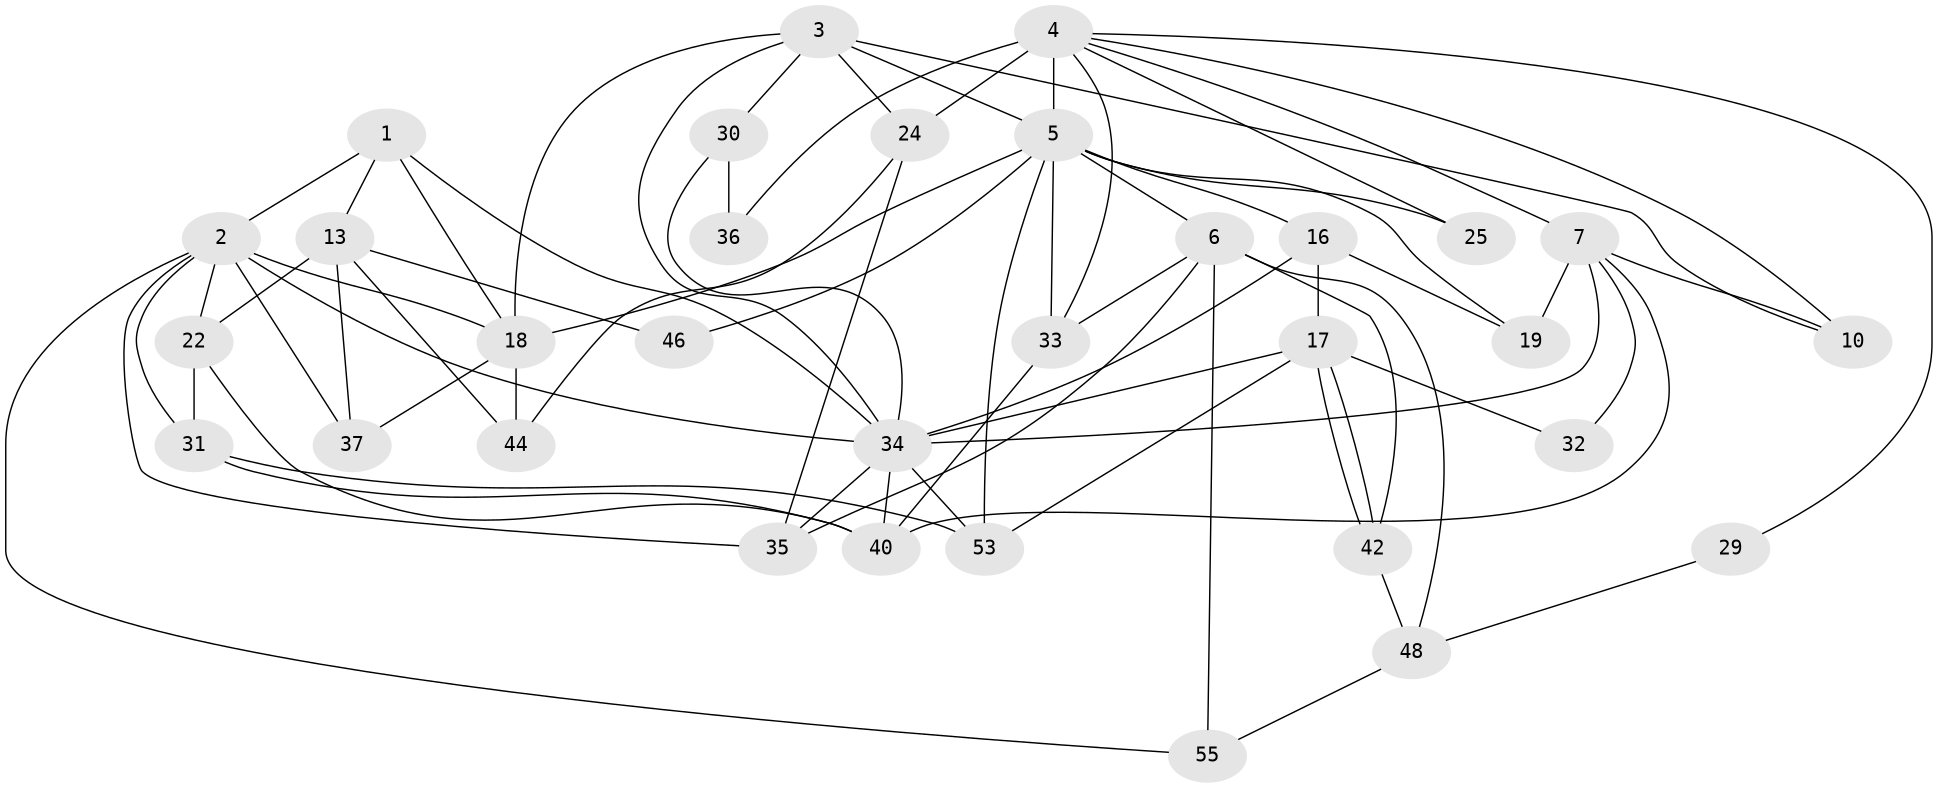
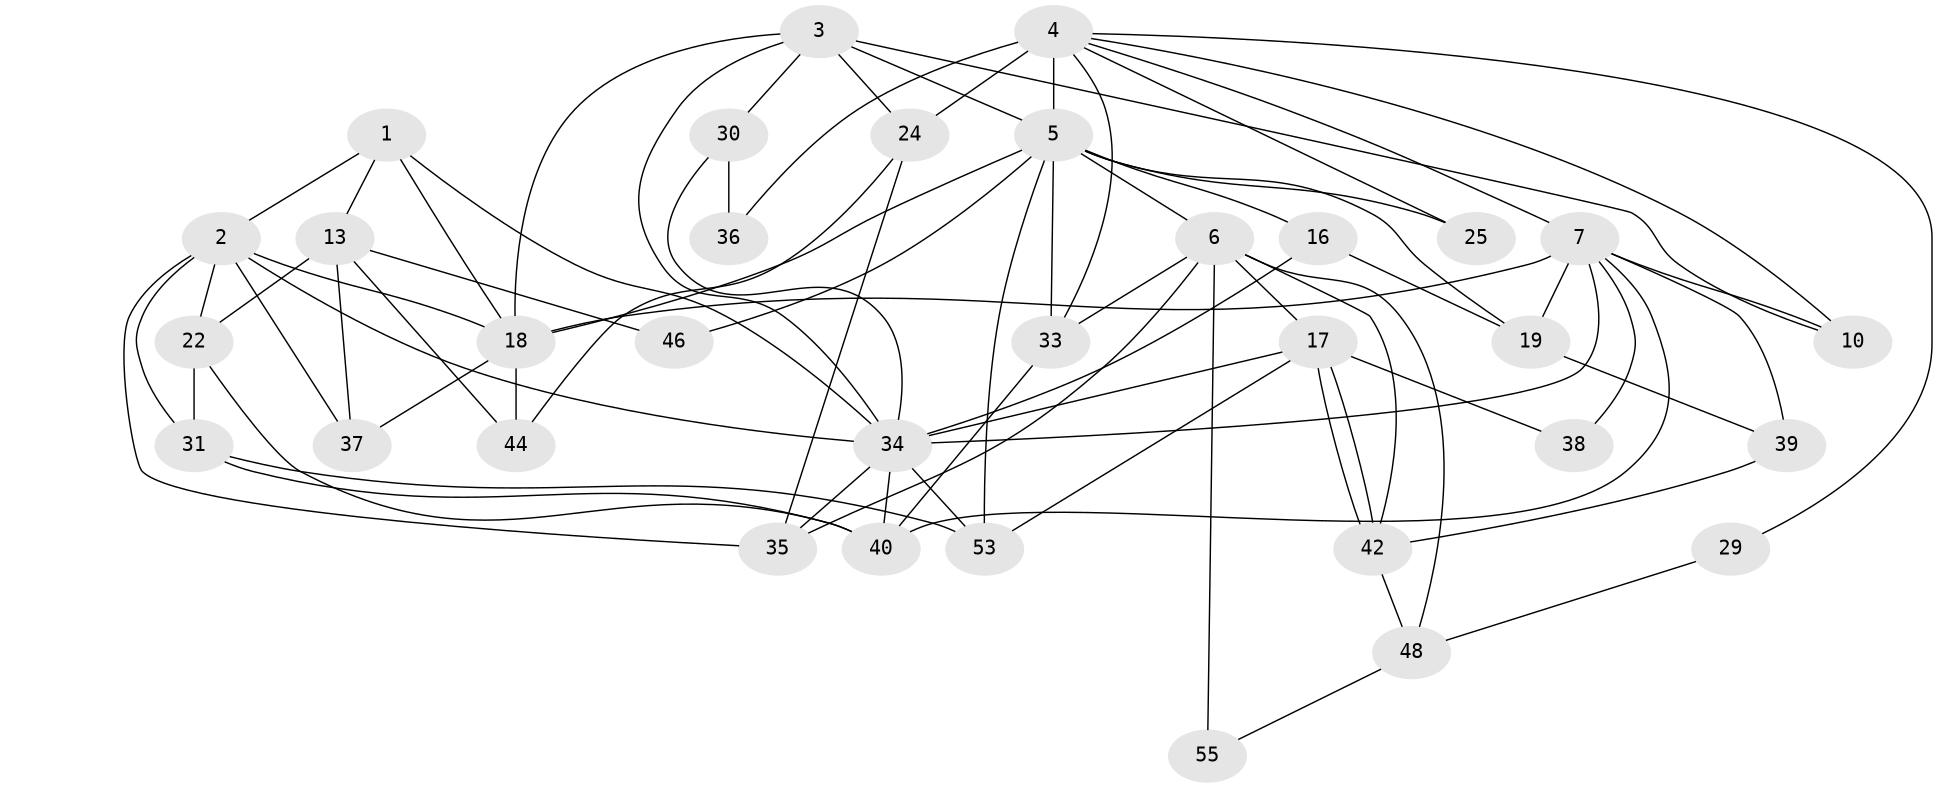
(1318, 299) -> (1266, 290)
none -> (1027, 304)
(1574, 446) -> (1574, 446)
none -> (1787, 446)
(383, 673) -> none
